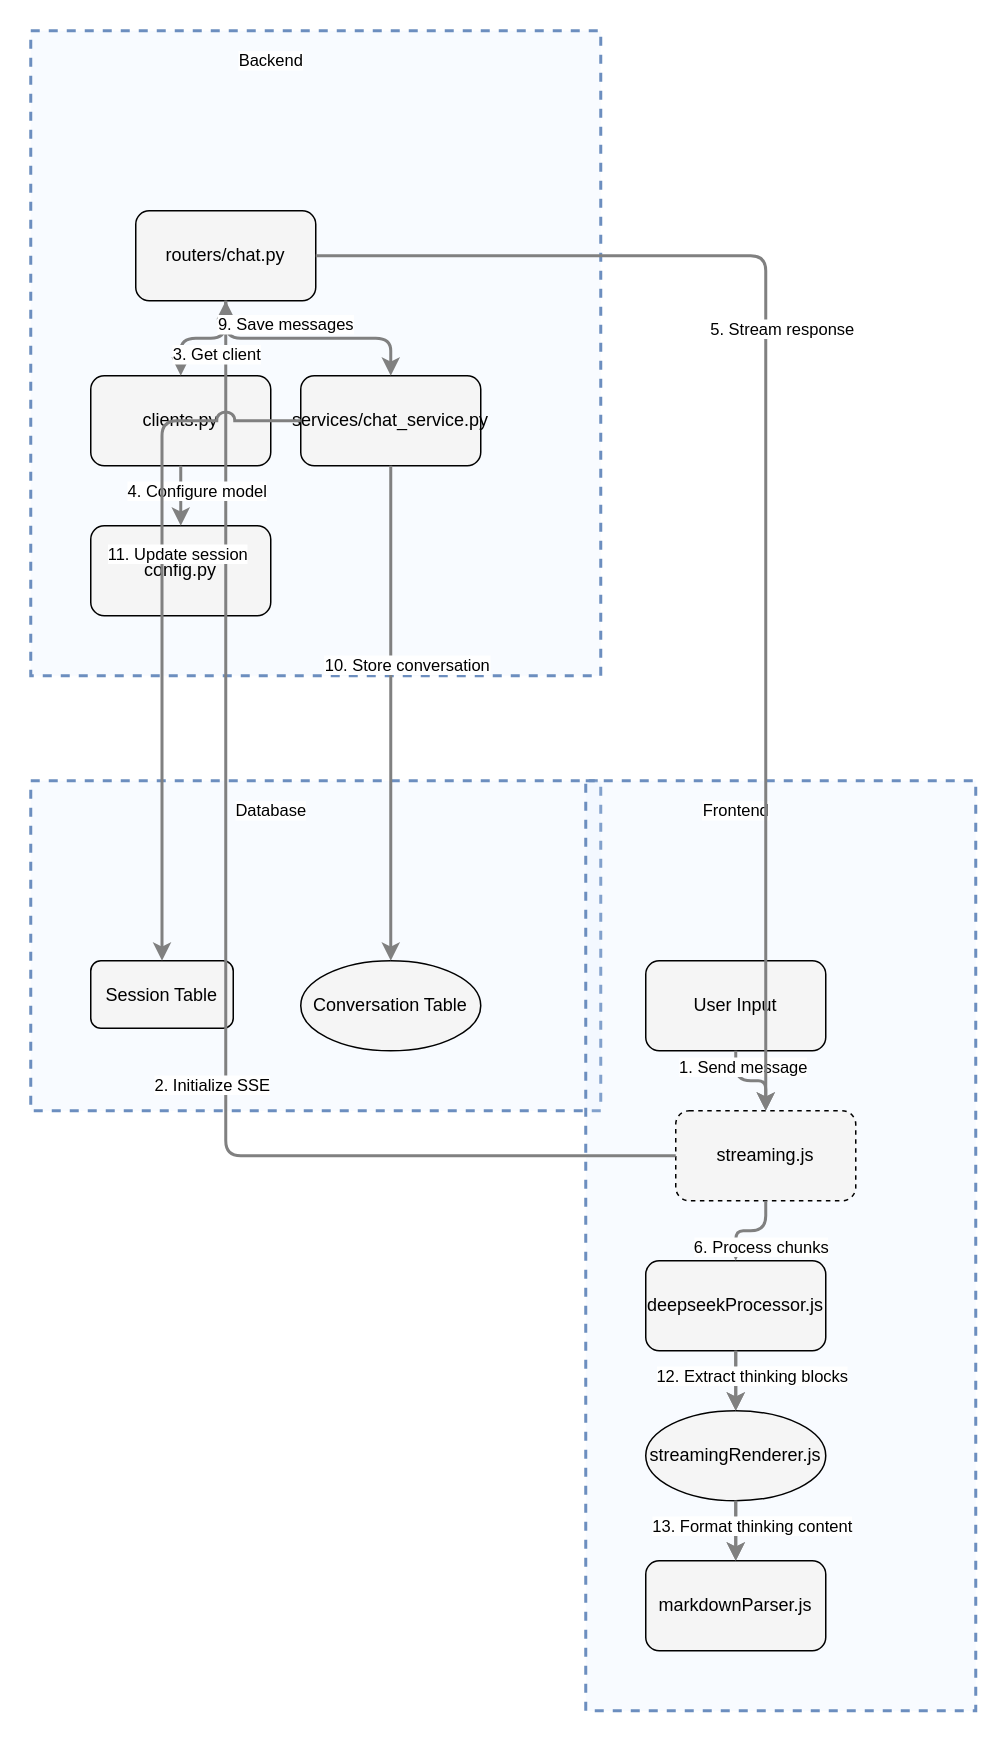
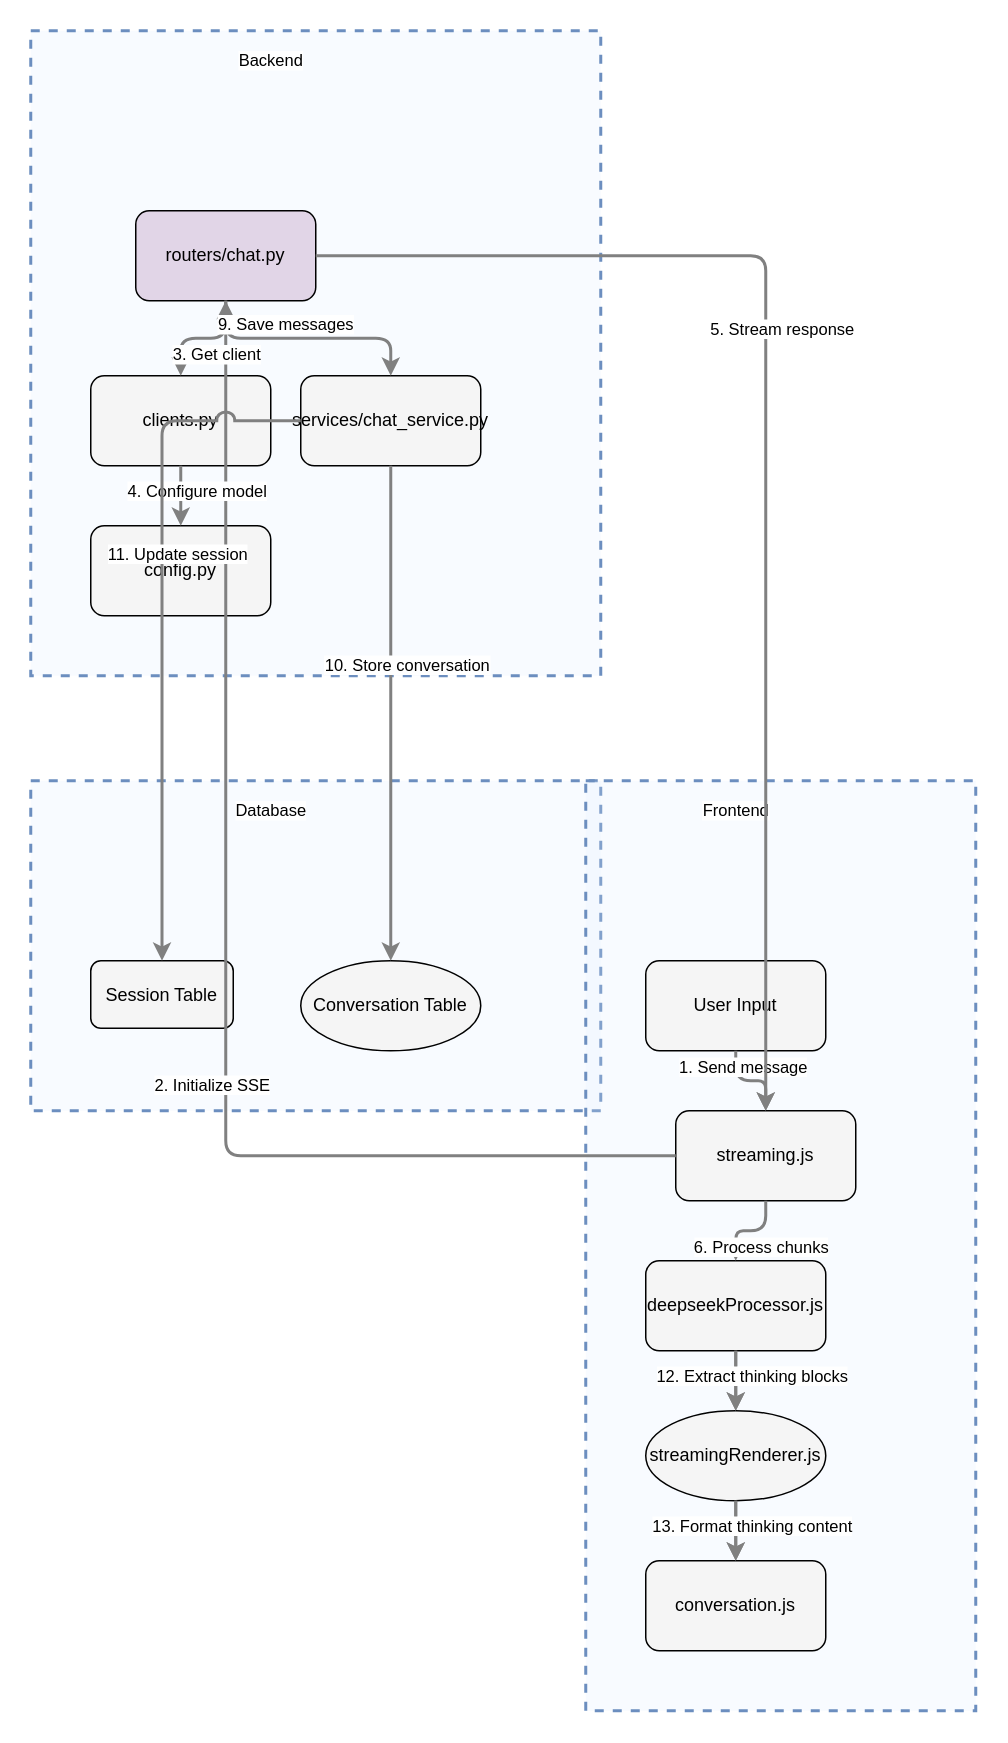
(226, 256) -> (226, 256)
(766, 1156) -> (766, 1156)
(736, 1606) -> (736, 1606)
